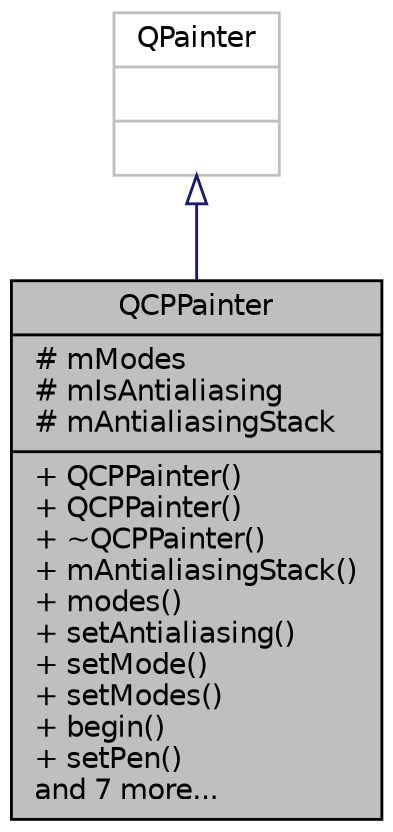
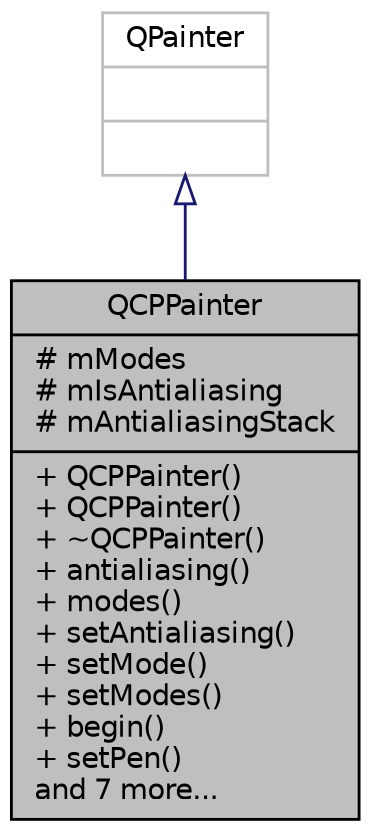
(197, 571) -> (142, 571)
